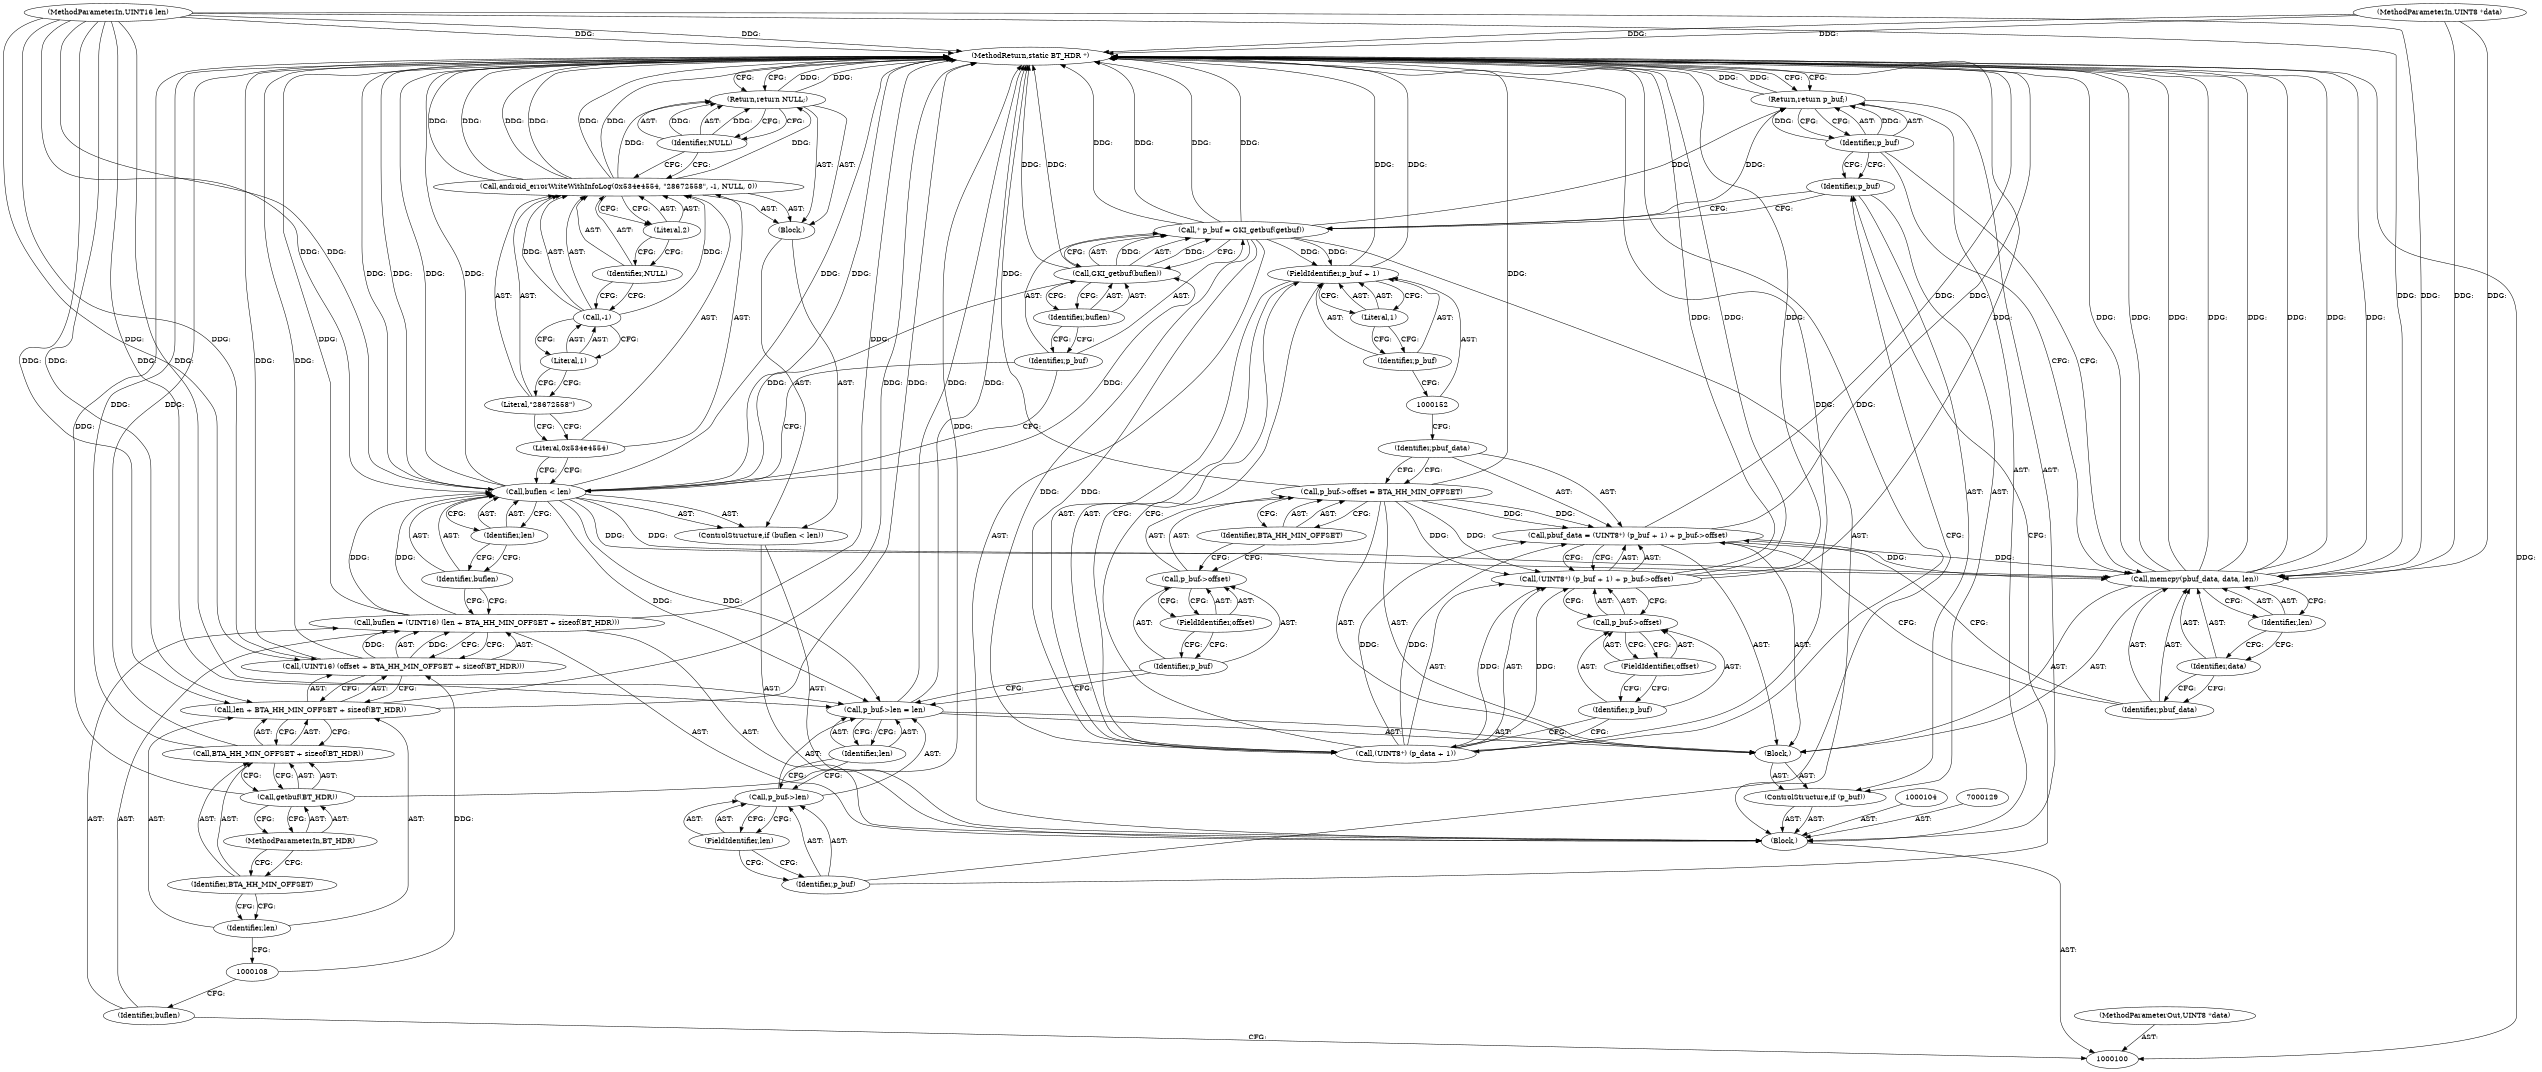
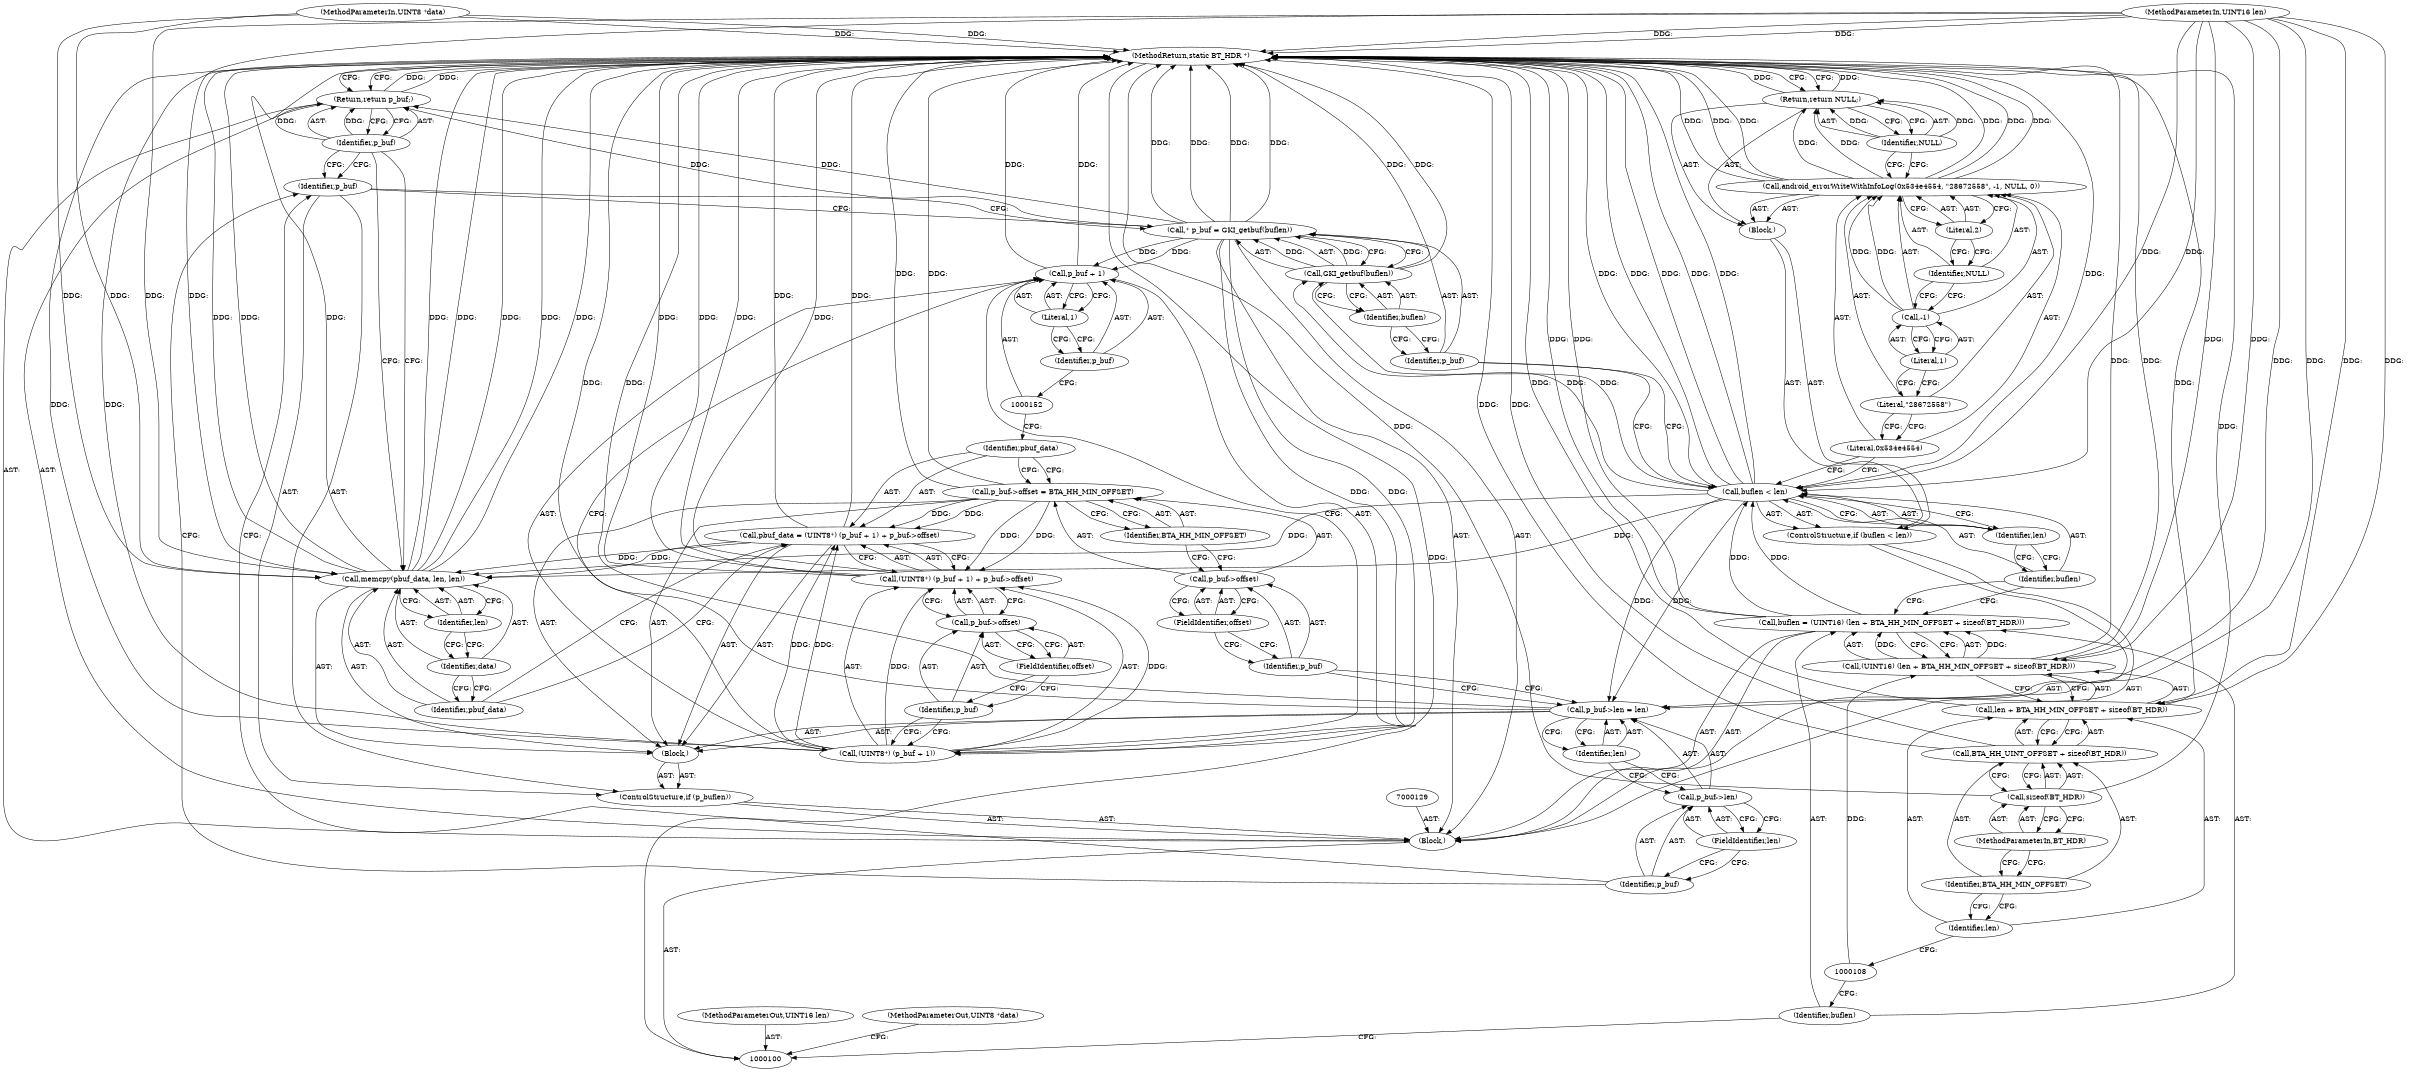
(1241, 231) -> (1230, 231)
(1333, 274) -> (1077, 274)
(2195, 580) -> (404, 580)
(404, 667) -> (1959, 667)
(278, 754) -> (2040, 754)
(1406, 754) -> (887, 754)
(297, 798) -> (2046, 798)
(1815, 798) -> (675, 798)
(1921, 798) -> none
none -> (766, 1016)
(2151, 1038) -> (881, 1038)
